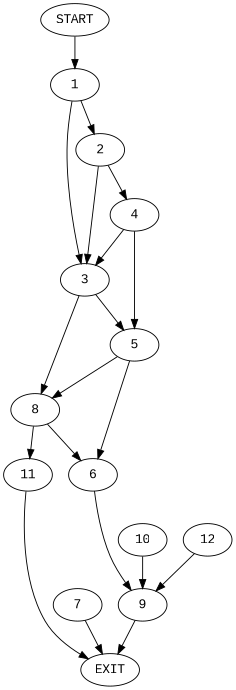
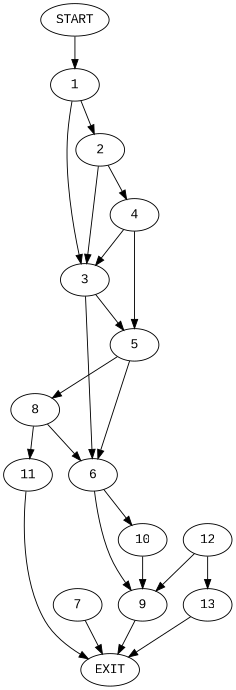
(62, 340) -> (88, 365)
none -> (115, 504)
none -> (208, 605)
